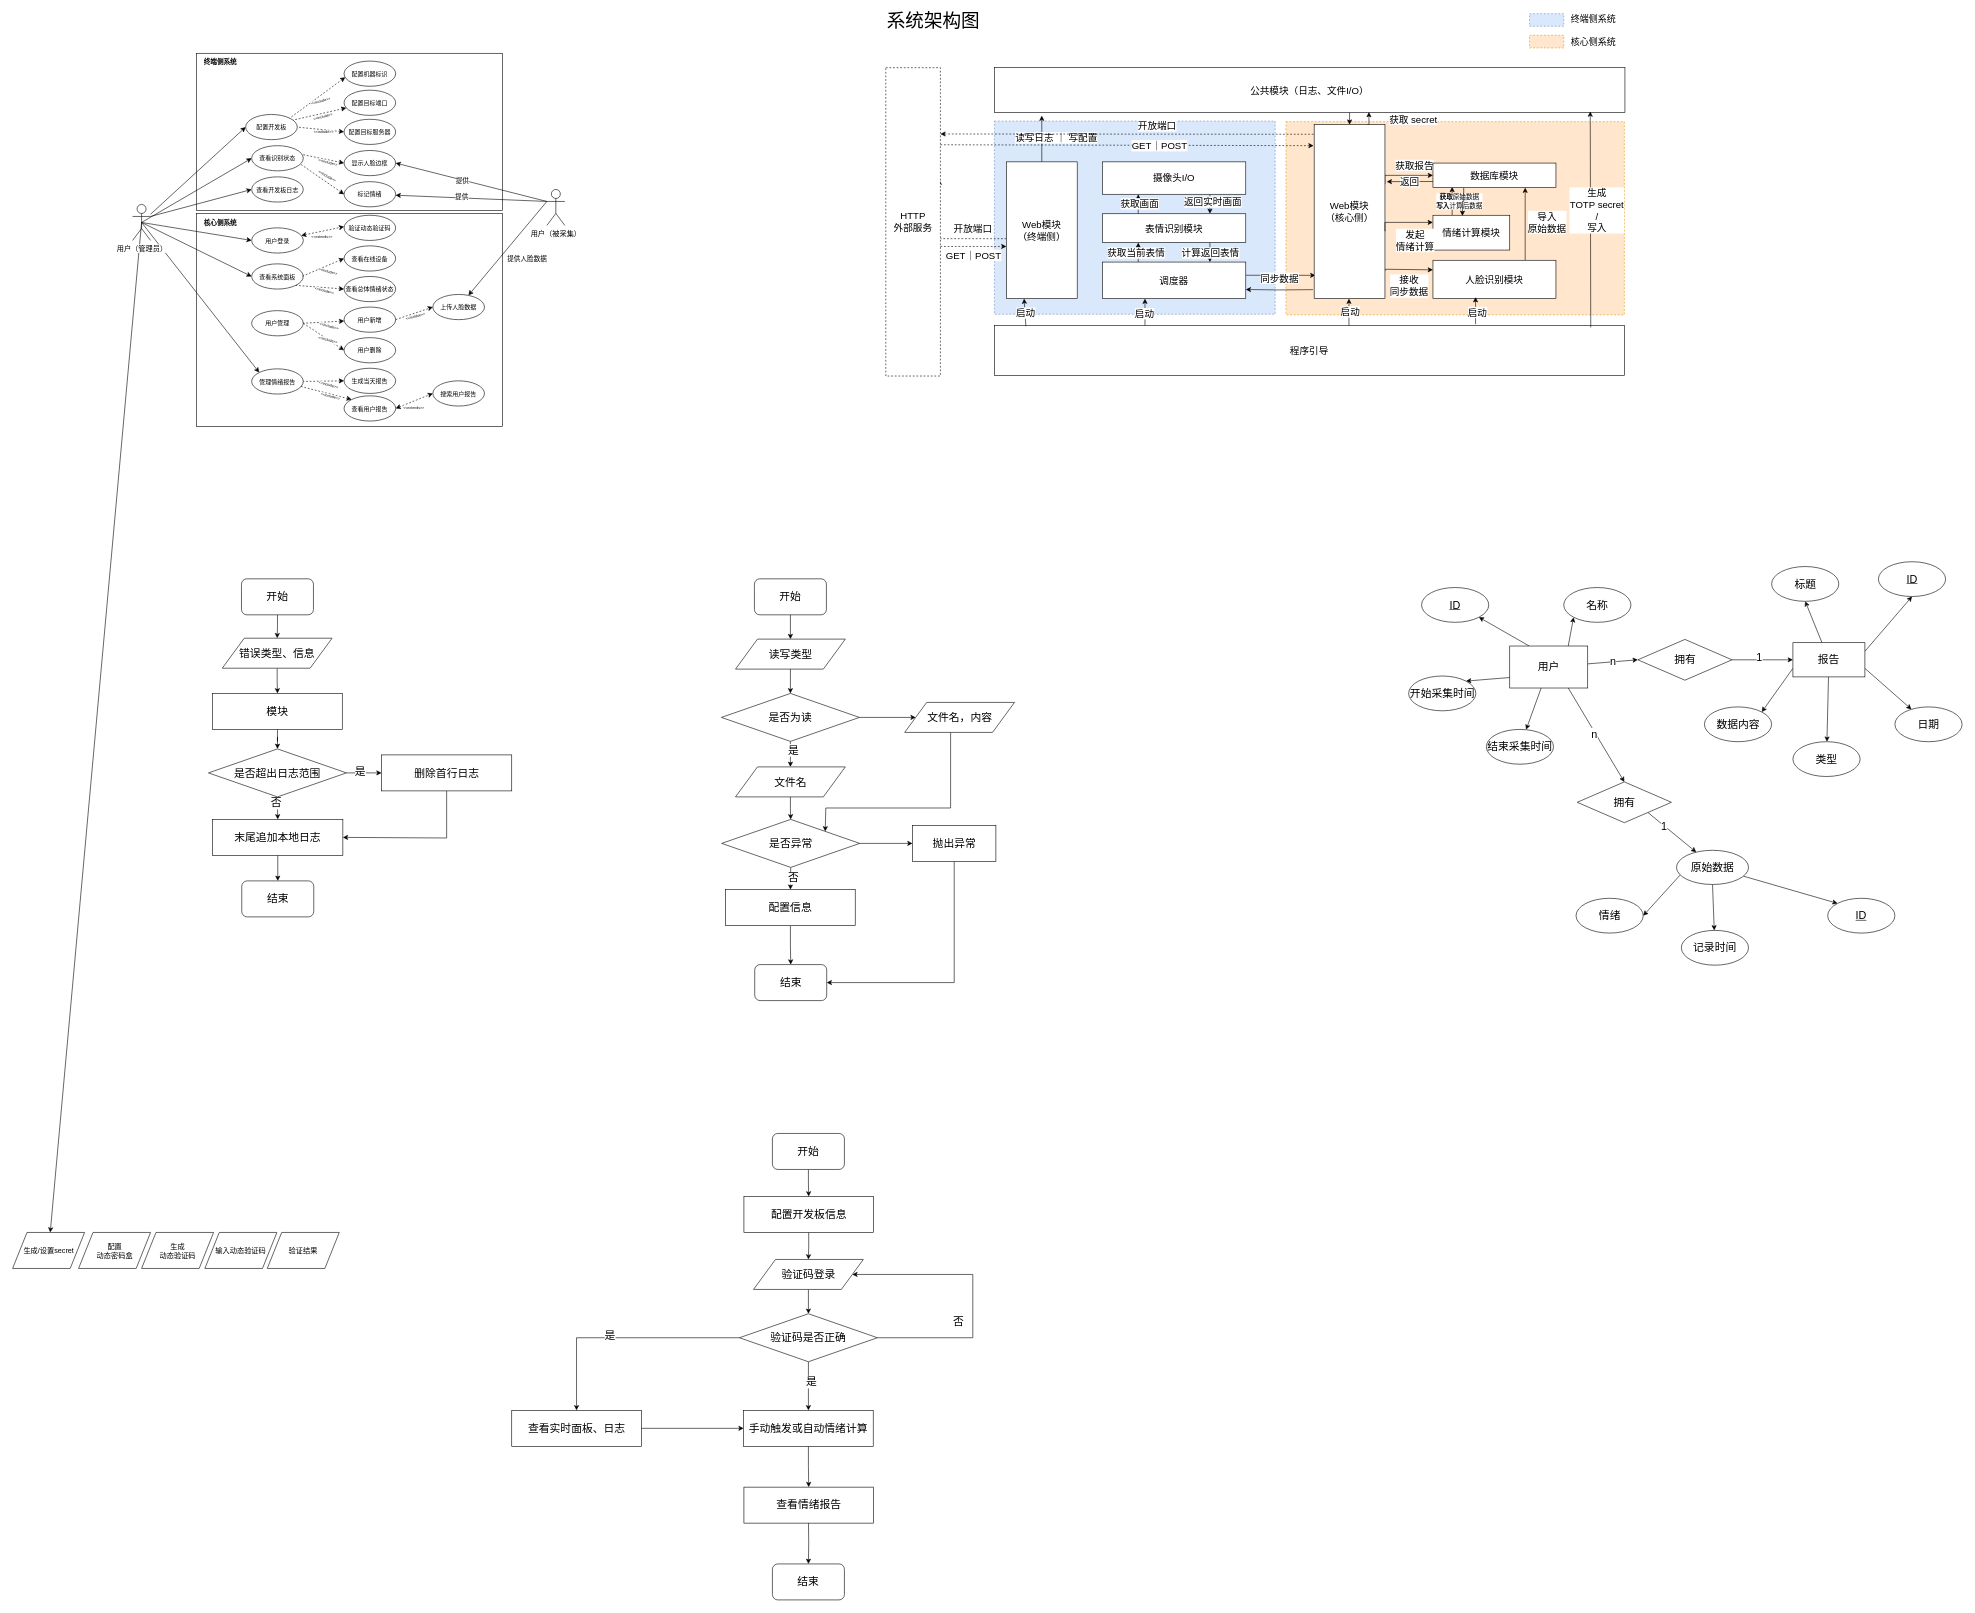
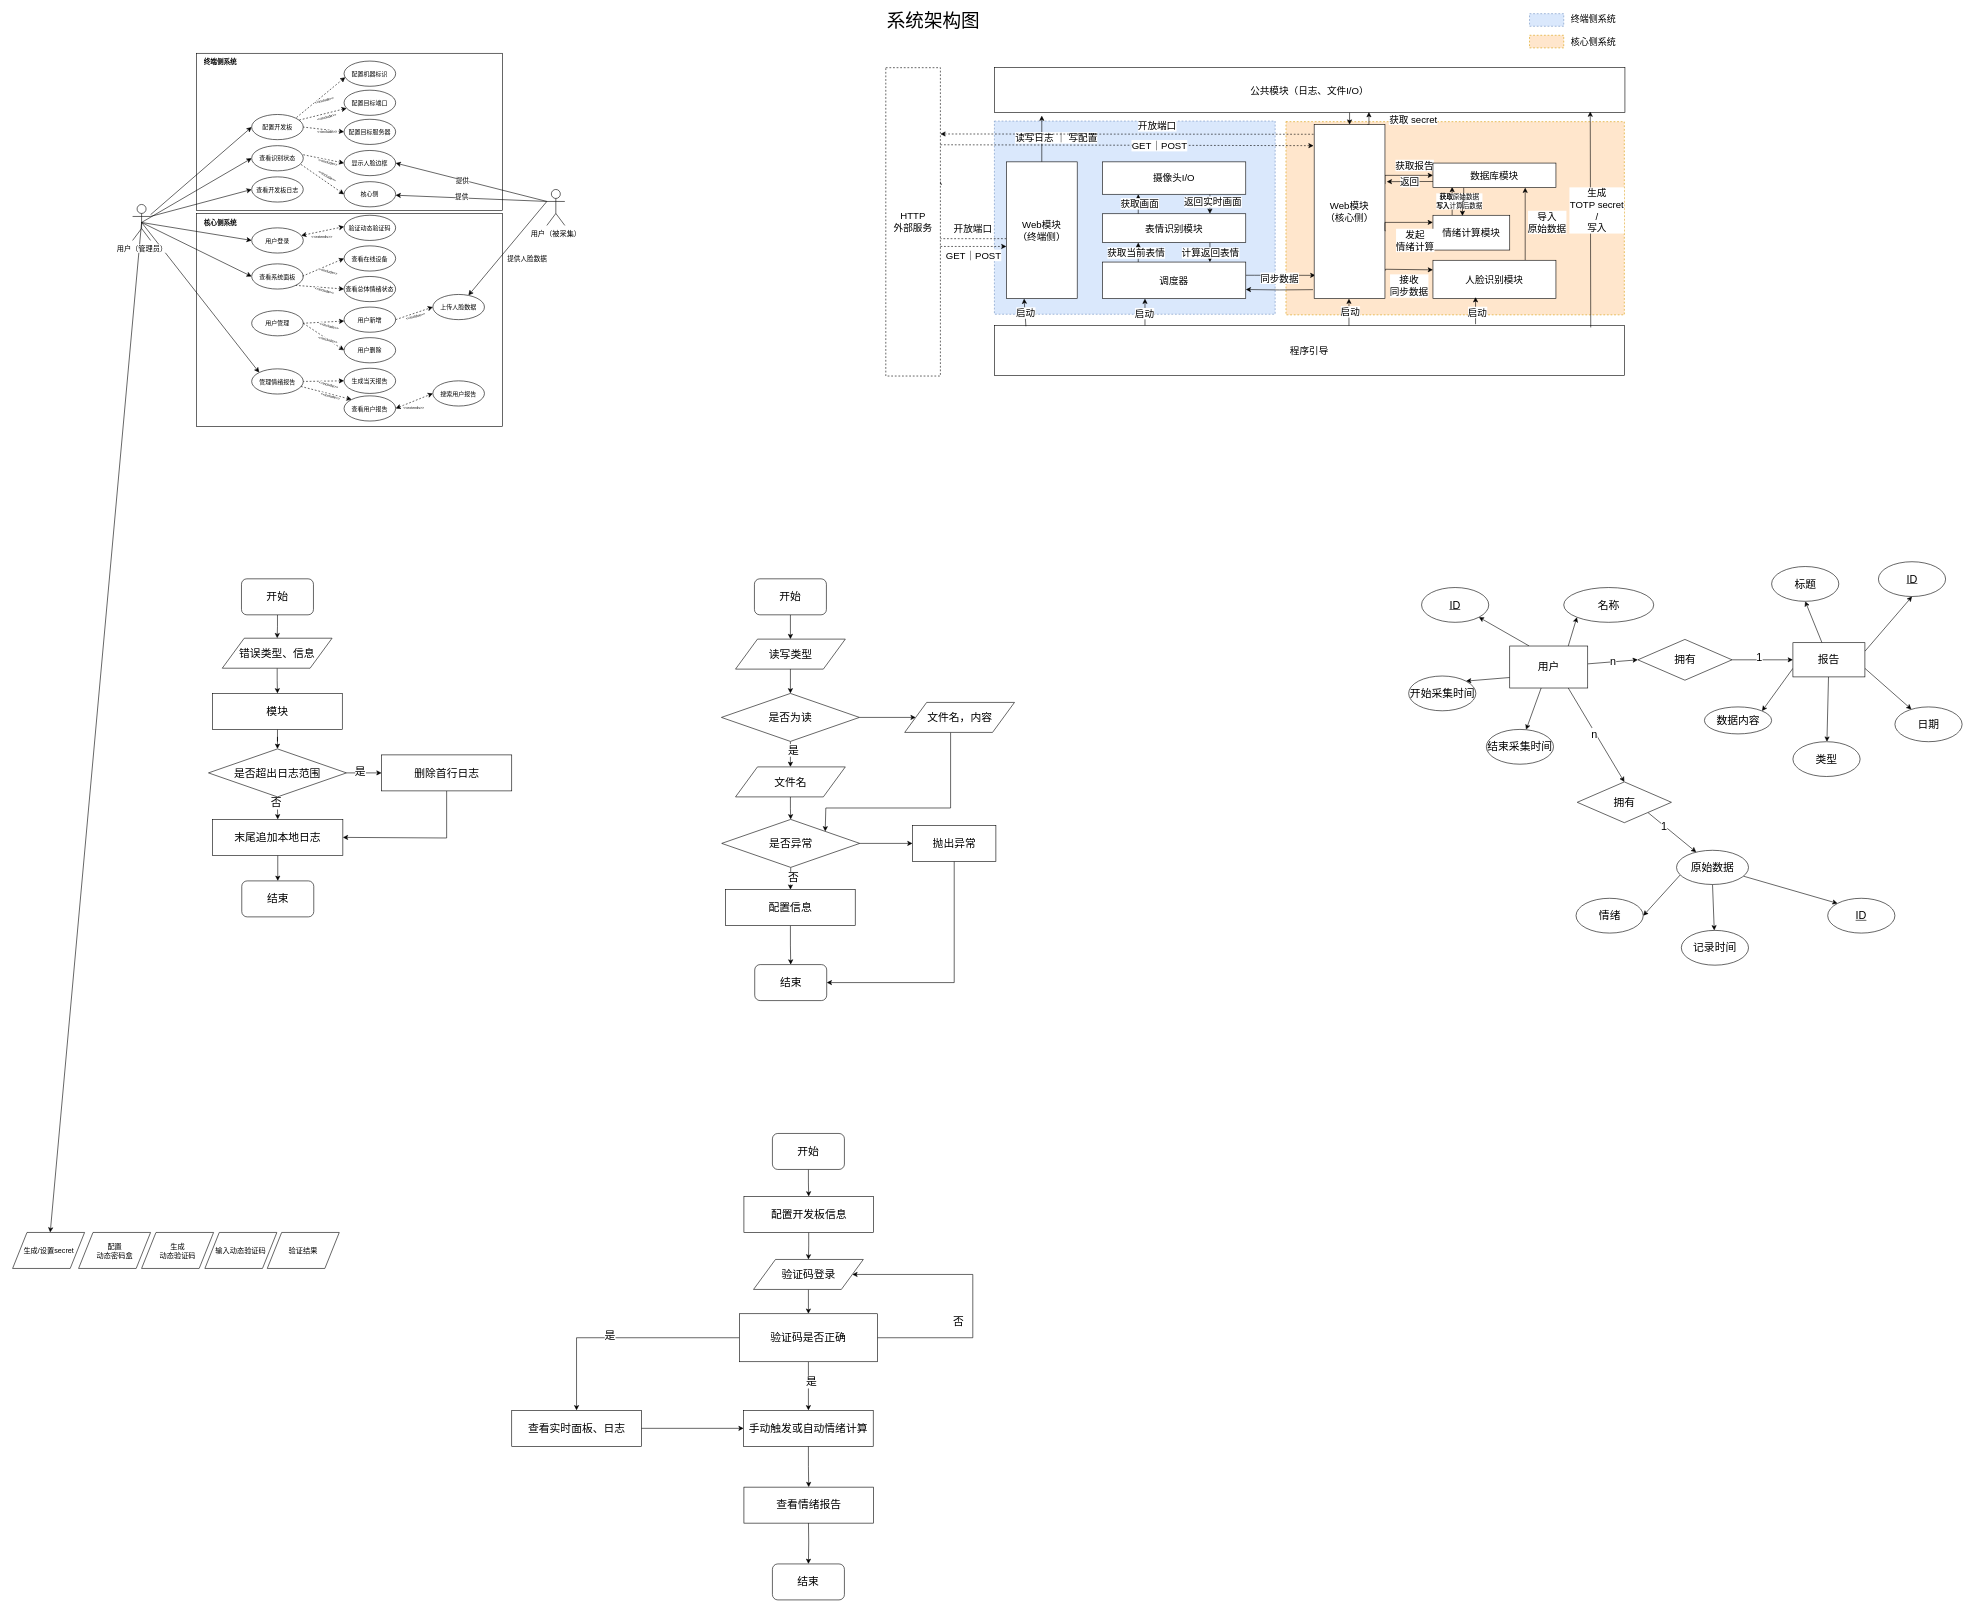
(272, 127) -> (278, 127)
(370, 194) -> (370, 194)
(1598, 605) -> (1609, 605)
(1738, 724) -> (1738, 720)
(809, 1338) -> (809, 1338)
